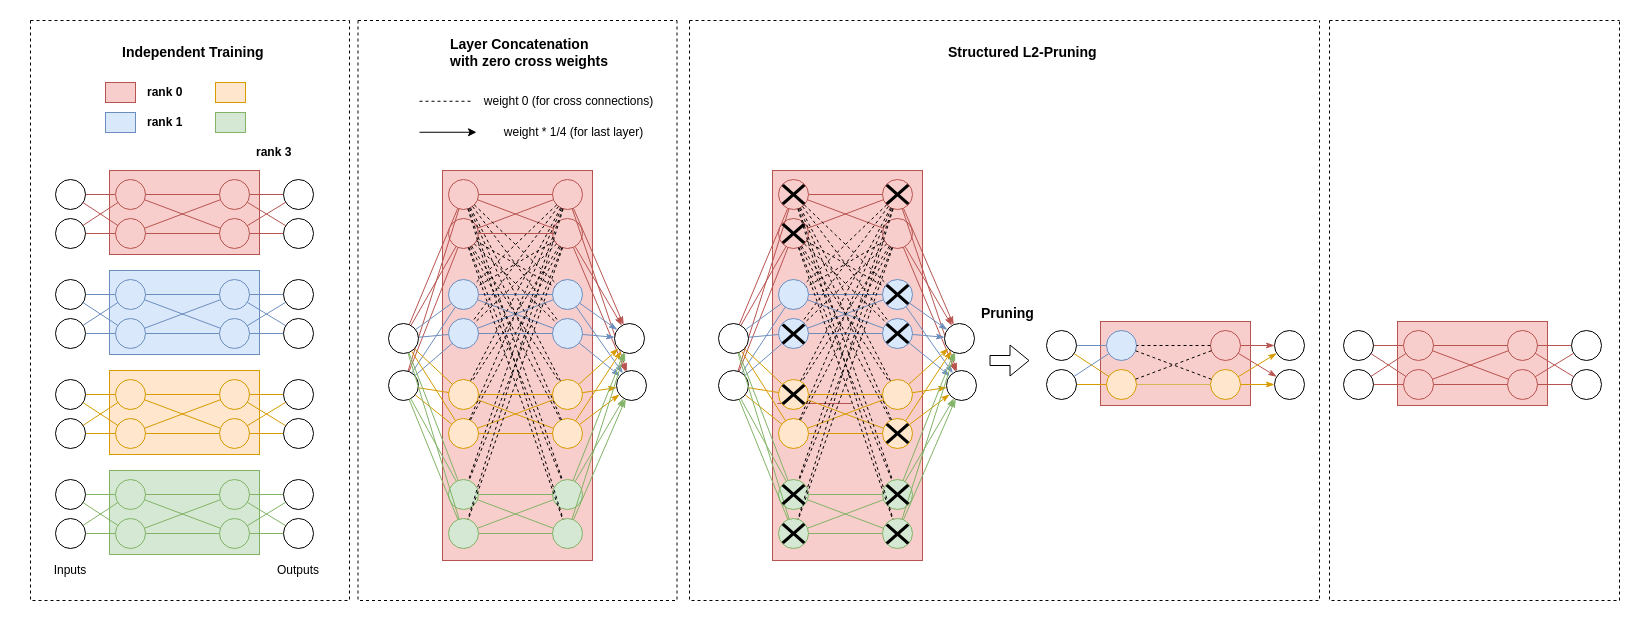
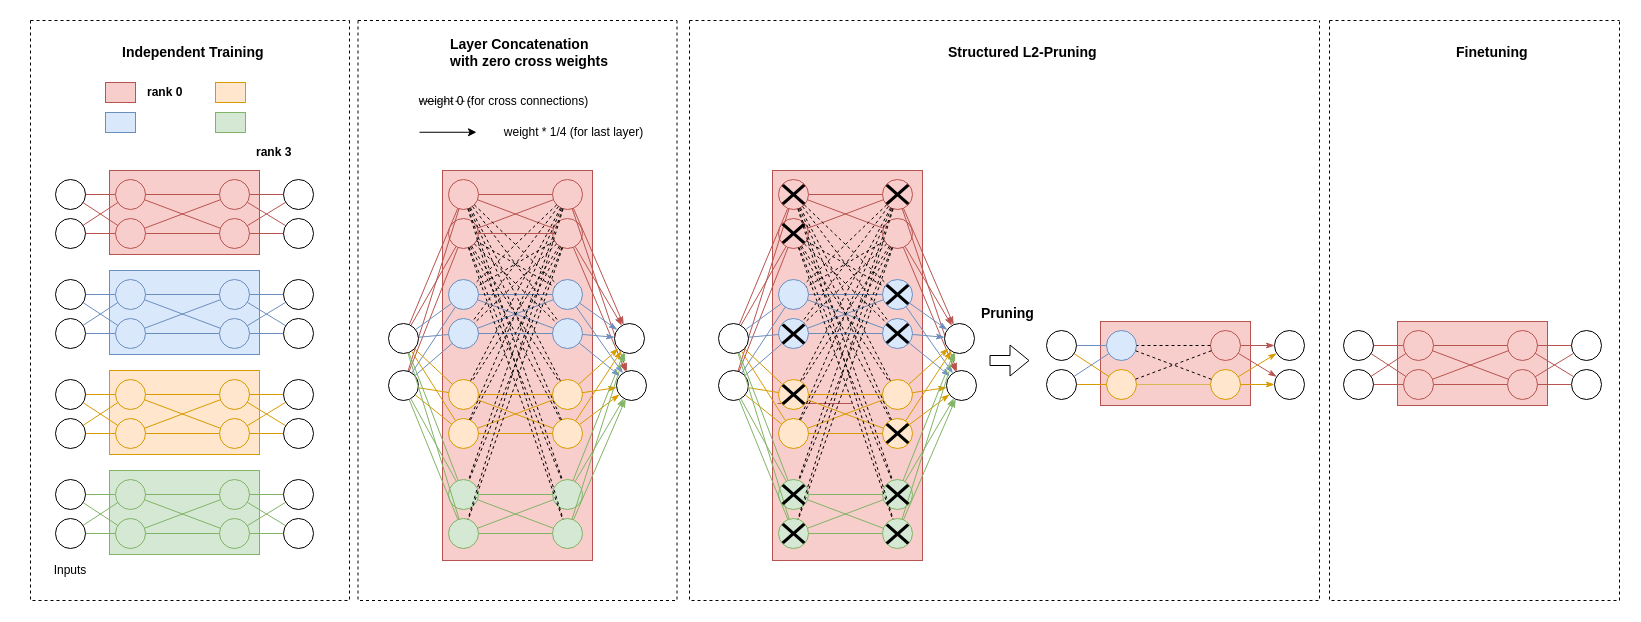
none -> (1489, 52)
(569, 102) -> (504, 102)
(174, 122) -> none
(299, 571) -> none
